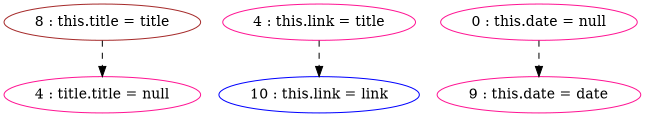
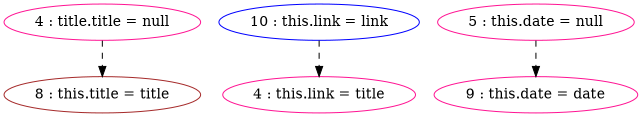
(539, 22) -> (536, 22)
(102, 54) -> (102, 54)
(319, 54) -> (319, 54)
